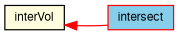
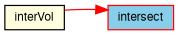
(92, 26) -> (80, 9)
